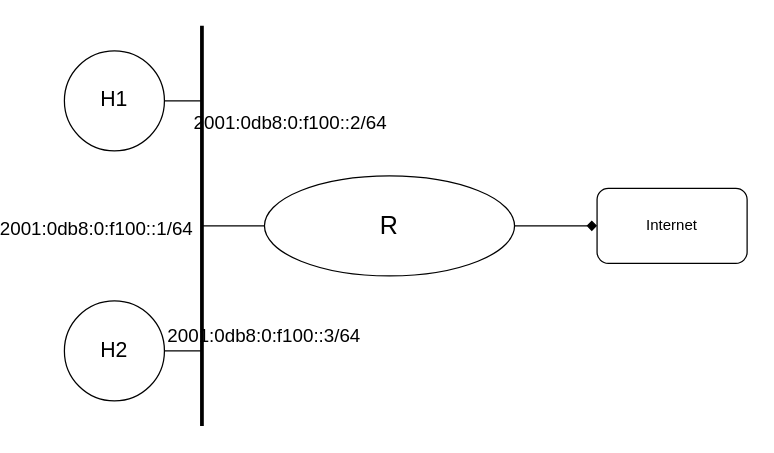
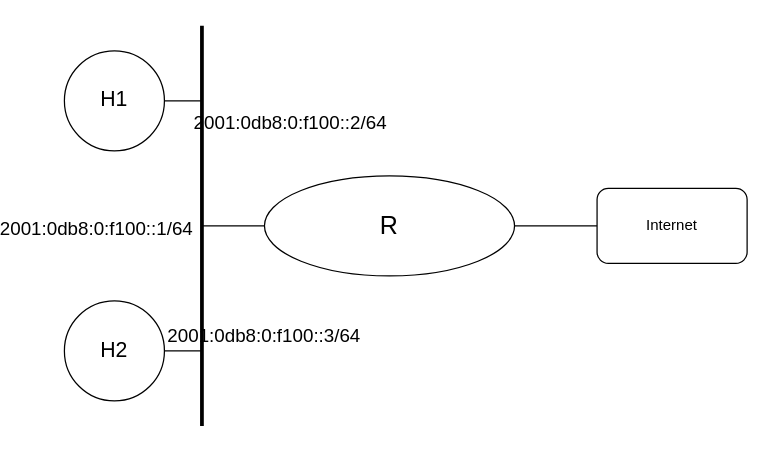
(586, 226) -> (591, 226)
